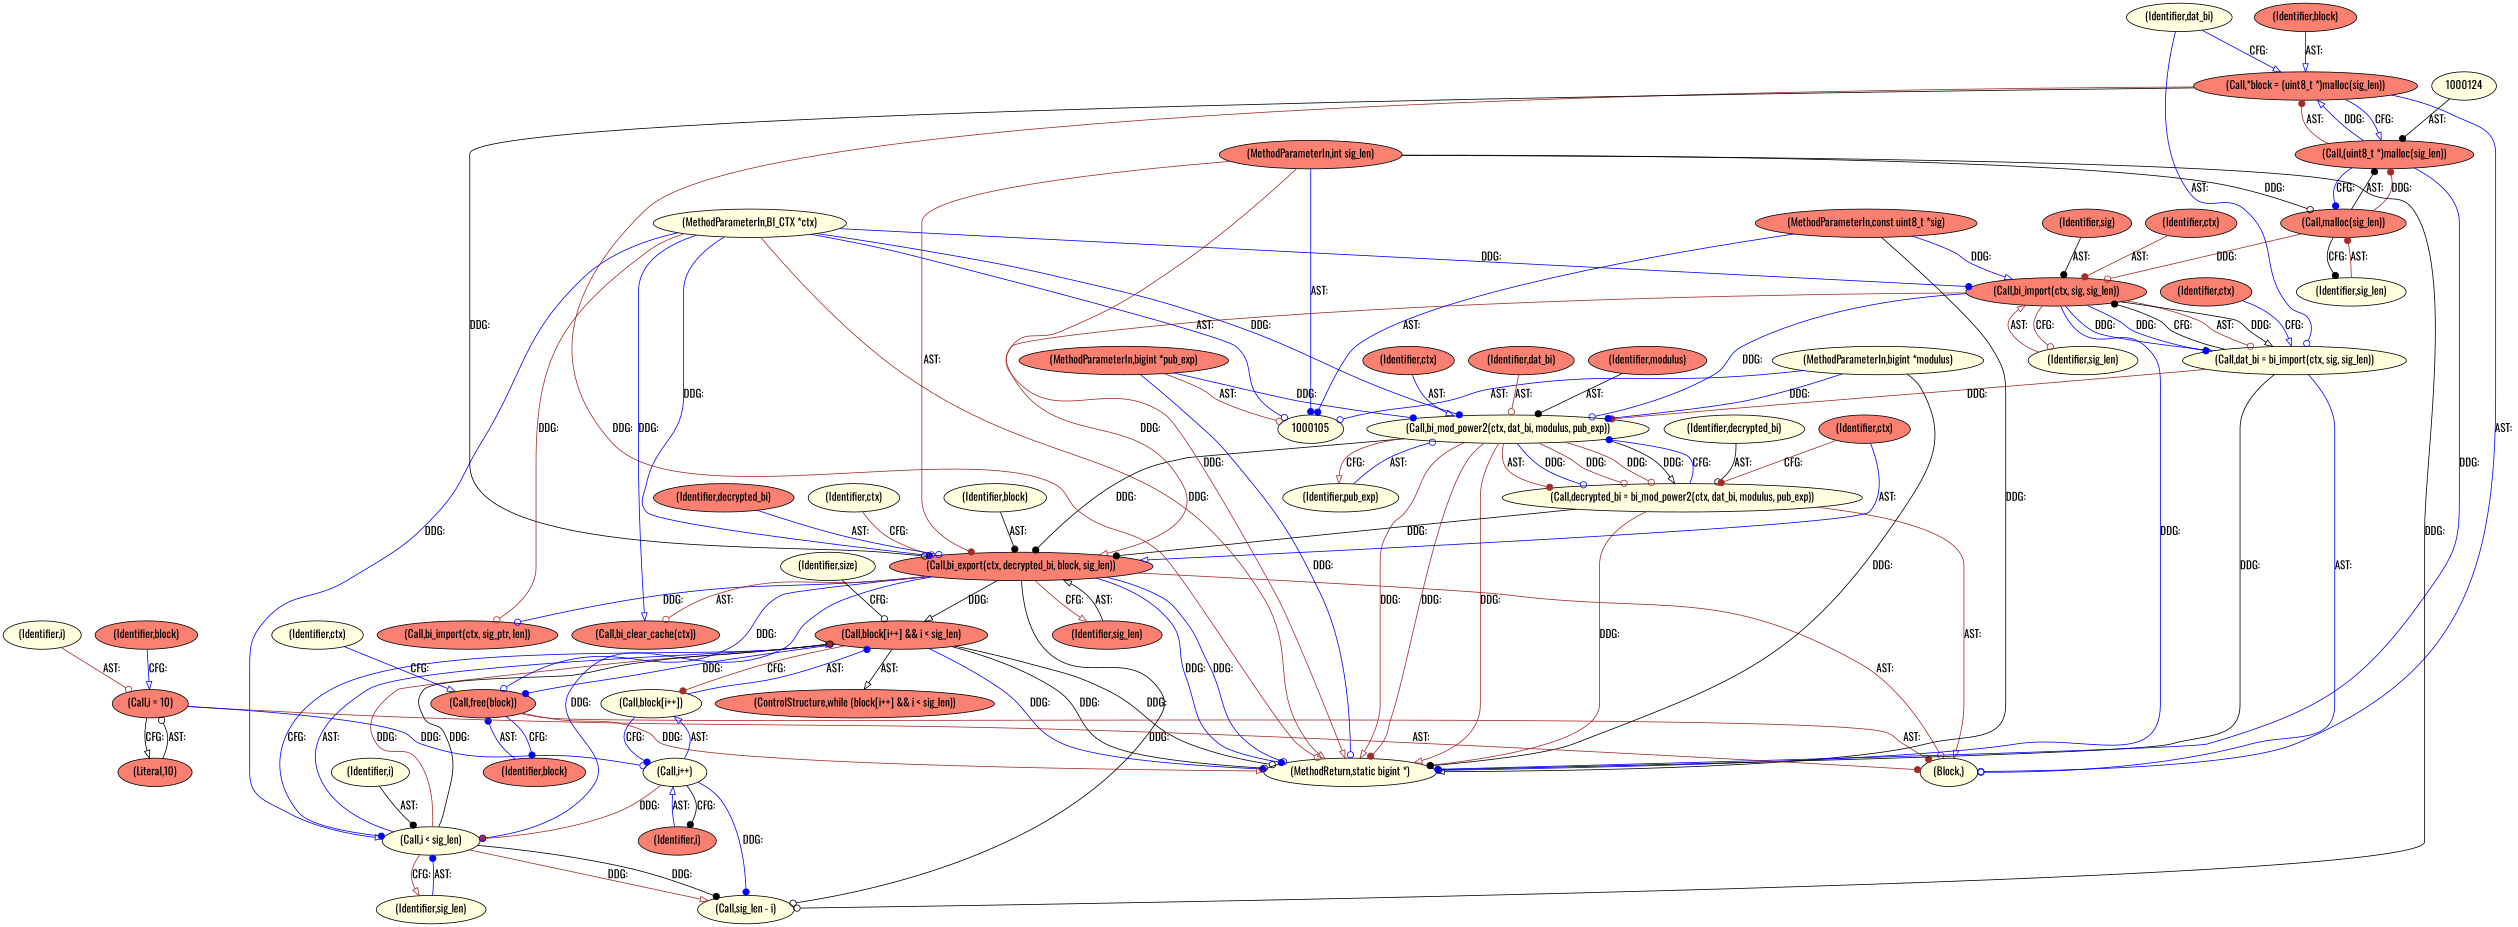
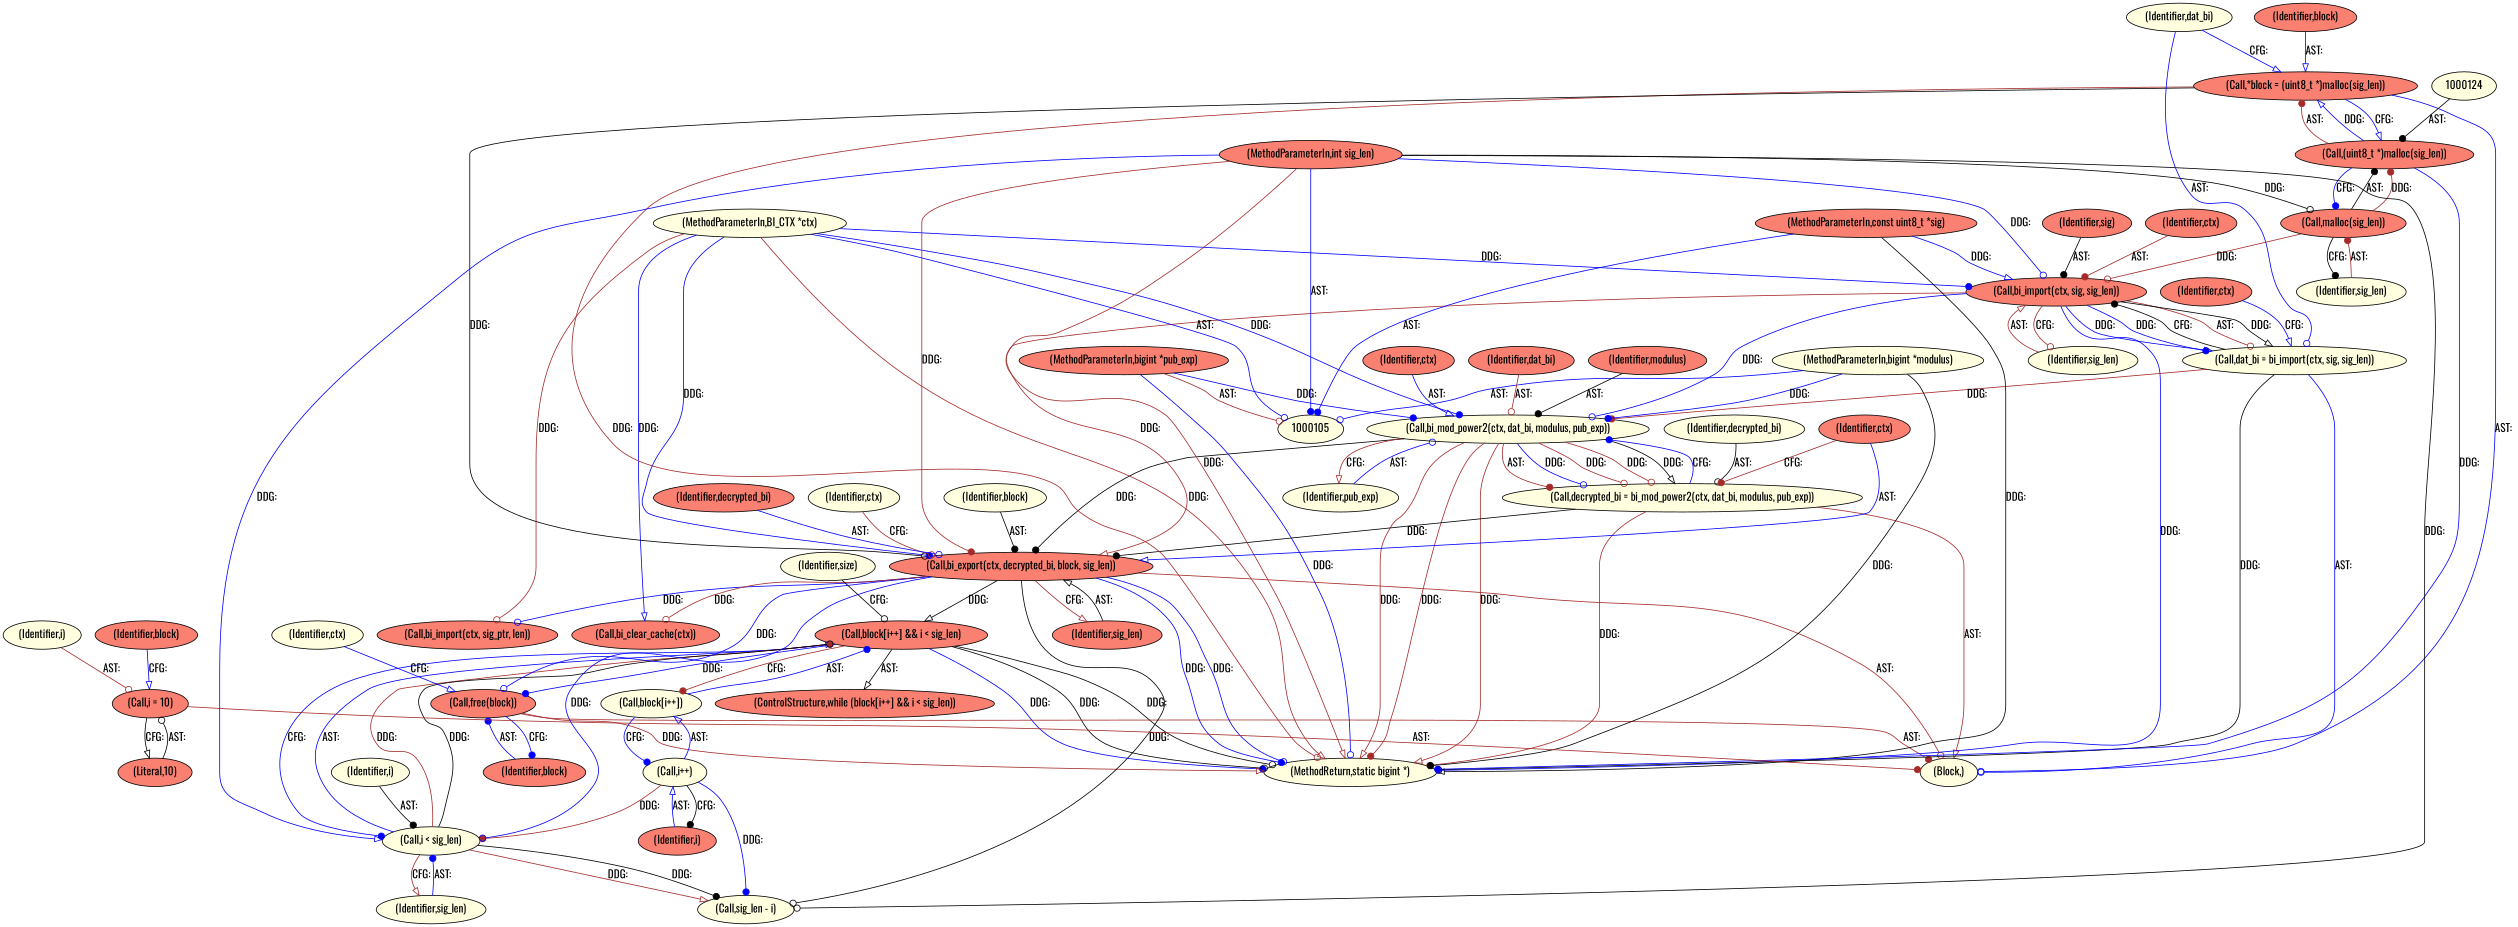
none -> (1735, 177)
(933, 361) -> (933, 361)
(389, 555) -> (465, 273)
(726, 601) -> (726, 601)
(413, 739) -> none
